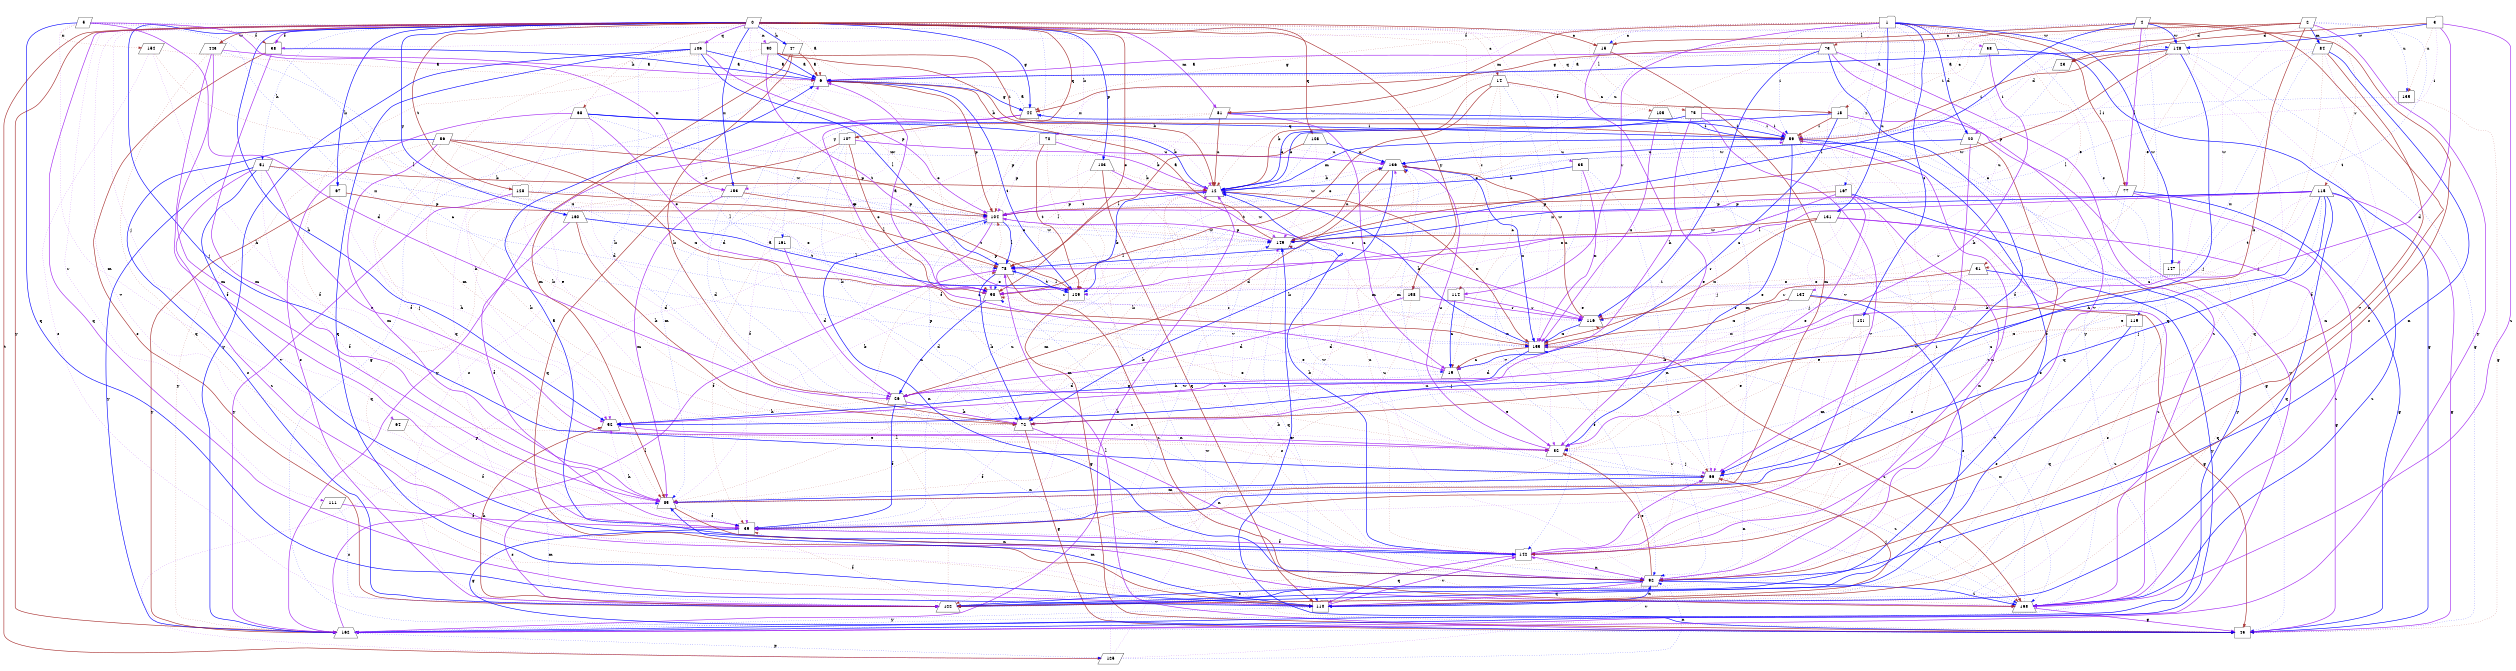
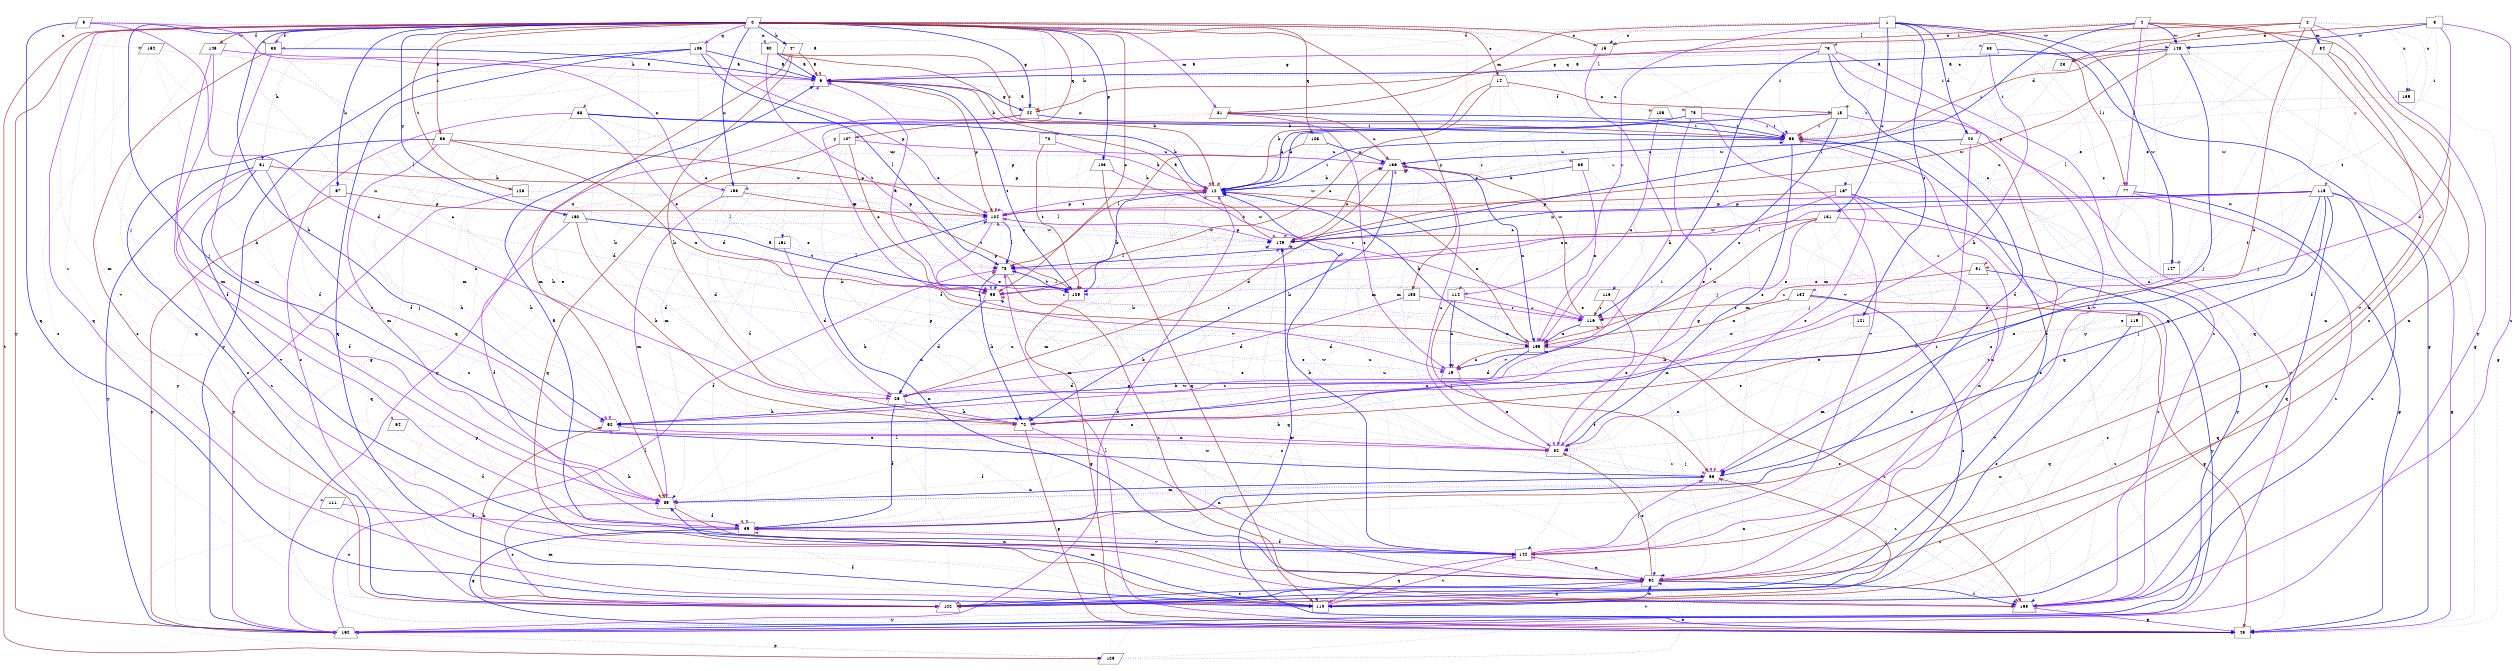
(1139, 25) -> (1139, 25)
none -> (549, 32)
(213, 49) -> (213, 49)
(1432, 119) -> (1410, 121)
(1290, 126) -> (1290, 126)
(1217, 151) -> (1317, 119)
(1327, 165) -> (1327, 165)
(742, 205) -> none
(2297, 284) -> (1524, 380)
none -> (1607, 295)
(1506, 379) -> (1506, 379)
(1528, 405) -> (1528, 405)
(1857, 409) -> (1857, 409)
(1767, 422) -> (1767, 422)
(2240, 431) -> (2240, 431)
